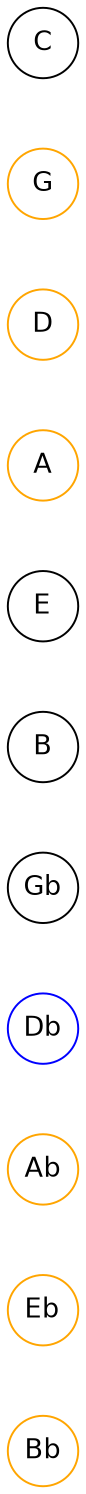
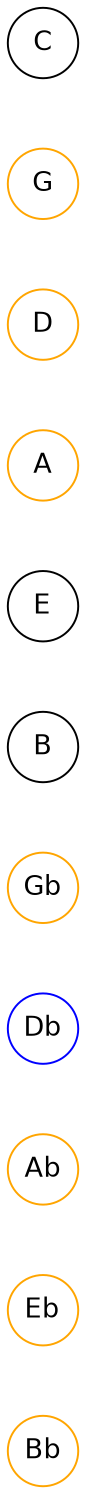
(43, 888) -> (43, 888)
